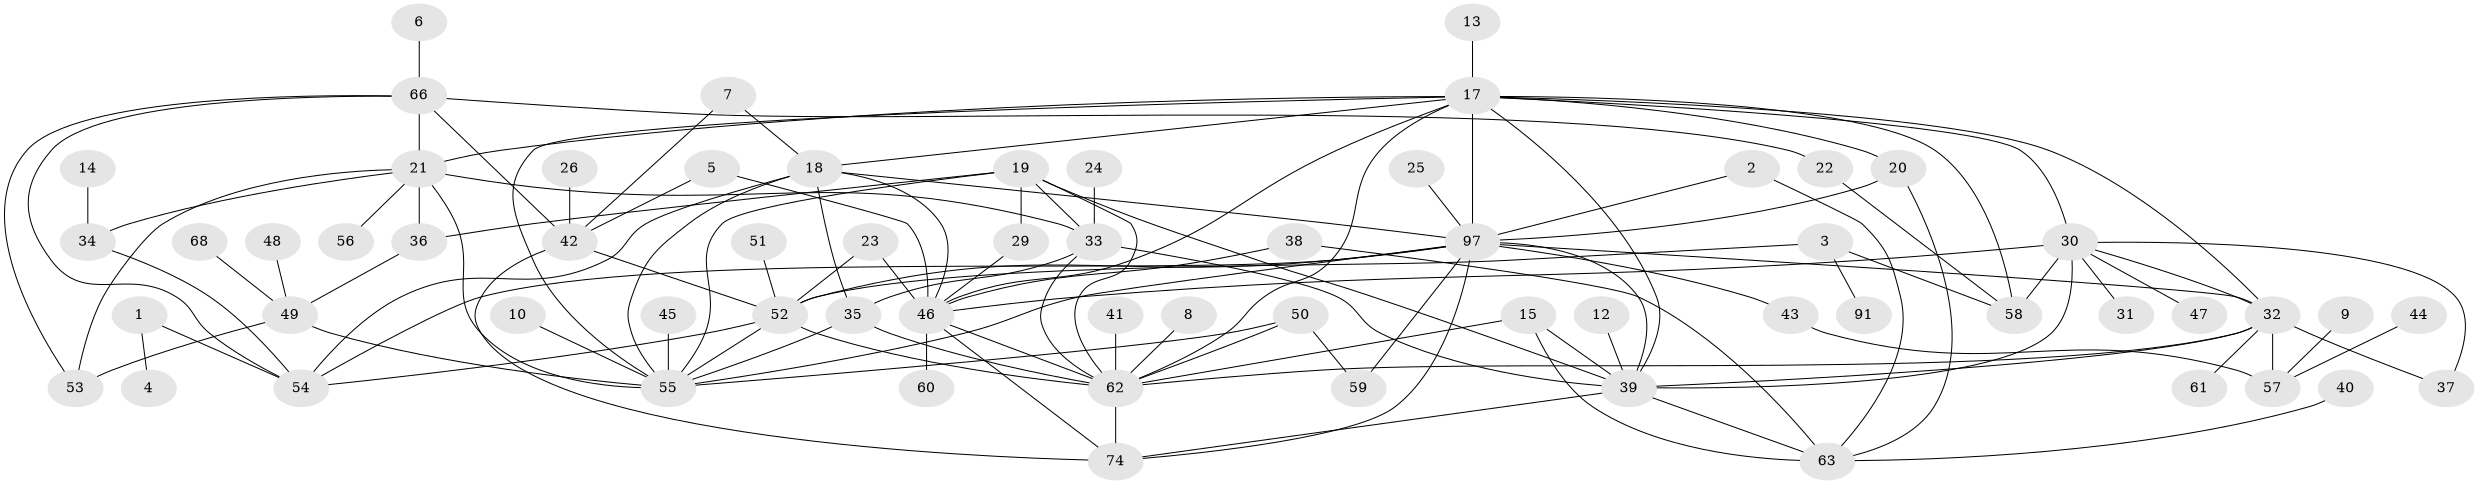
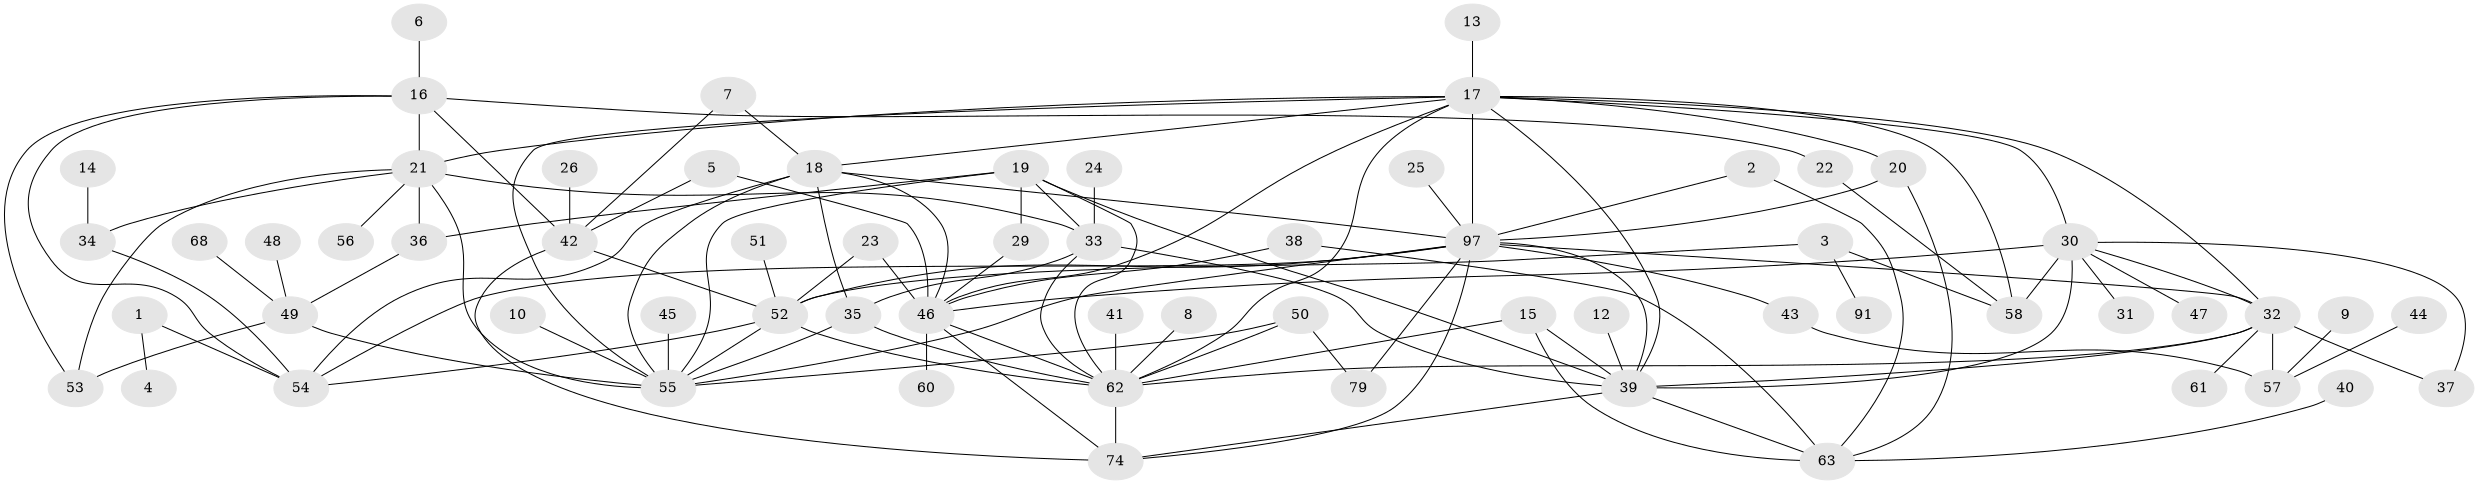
(419, 96) -> (419, 96)
(1359, 388) -> (1359, 388)
